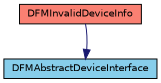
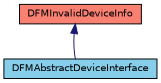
(87, 37) -> (74, 46)
